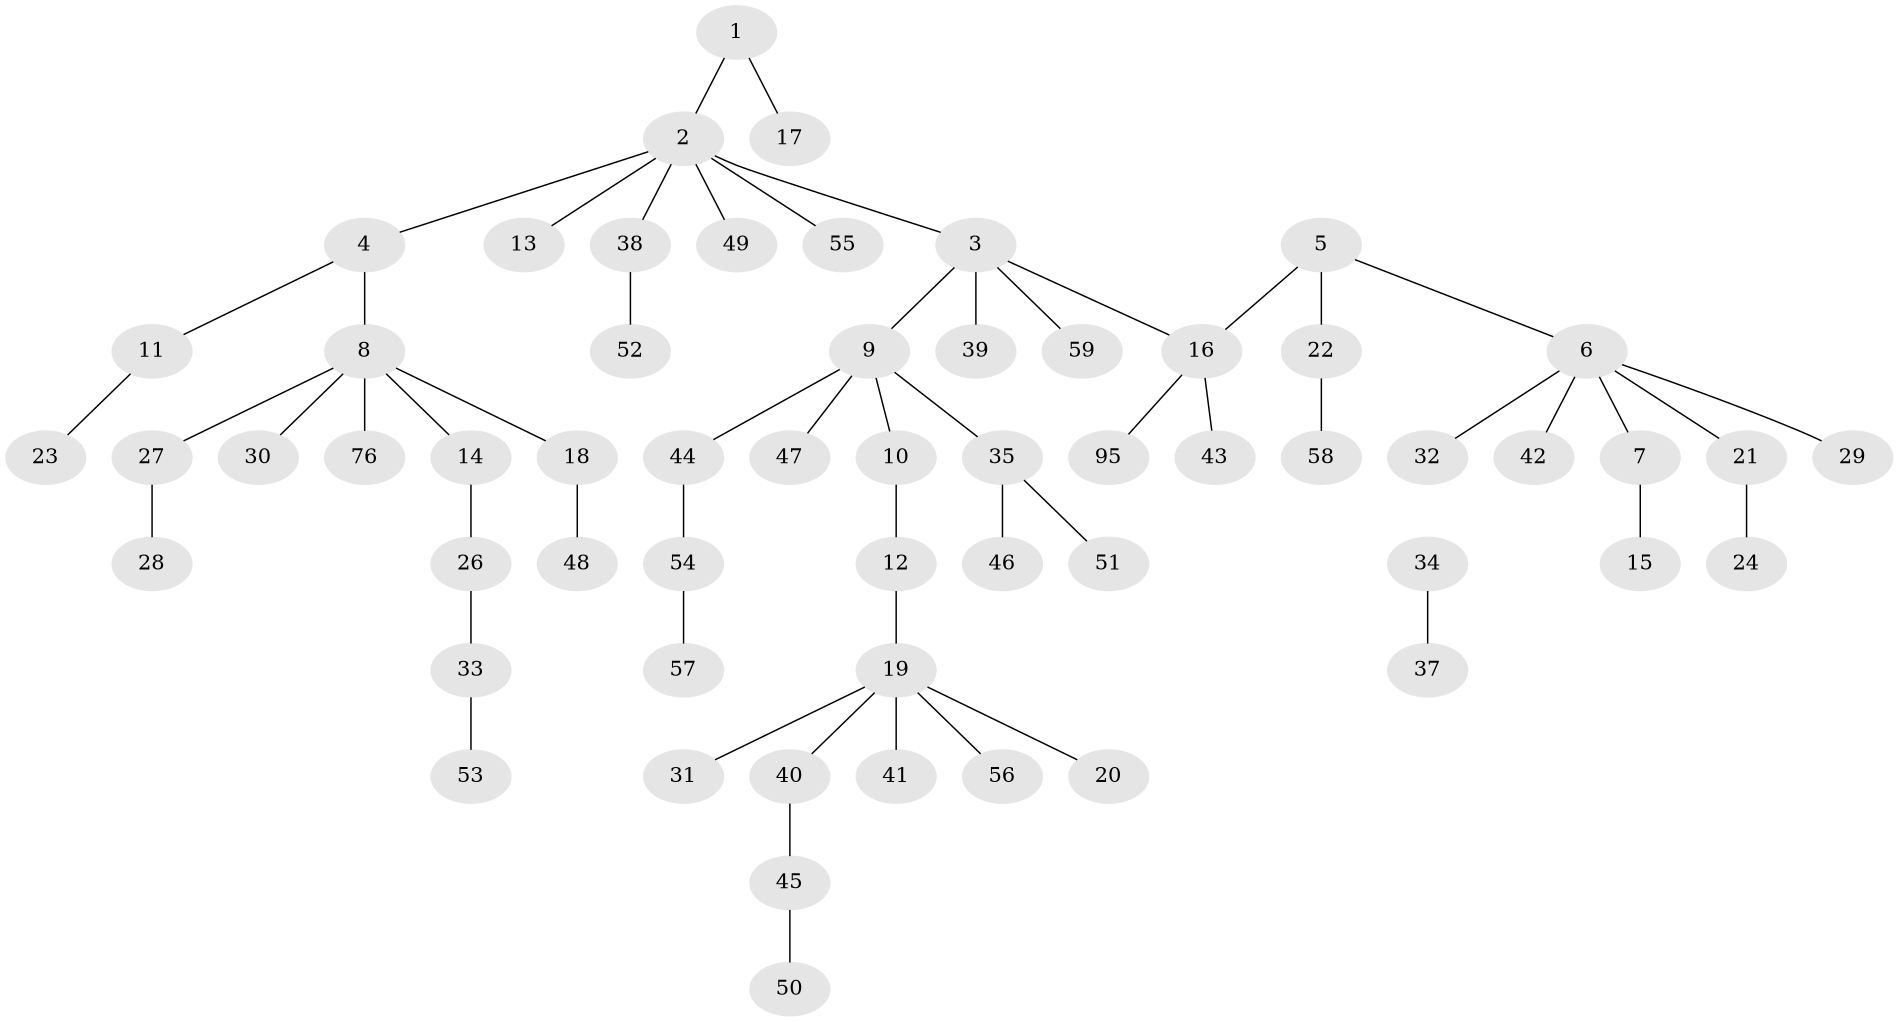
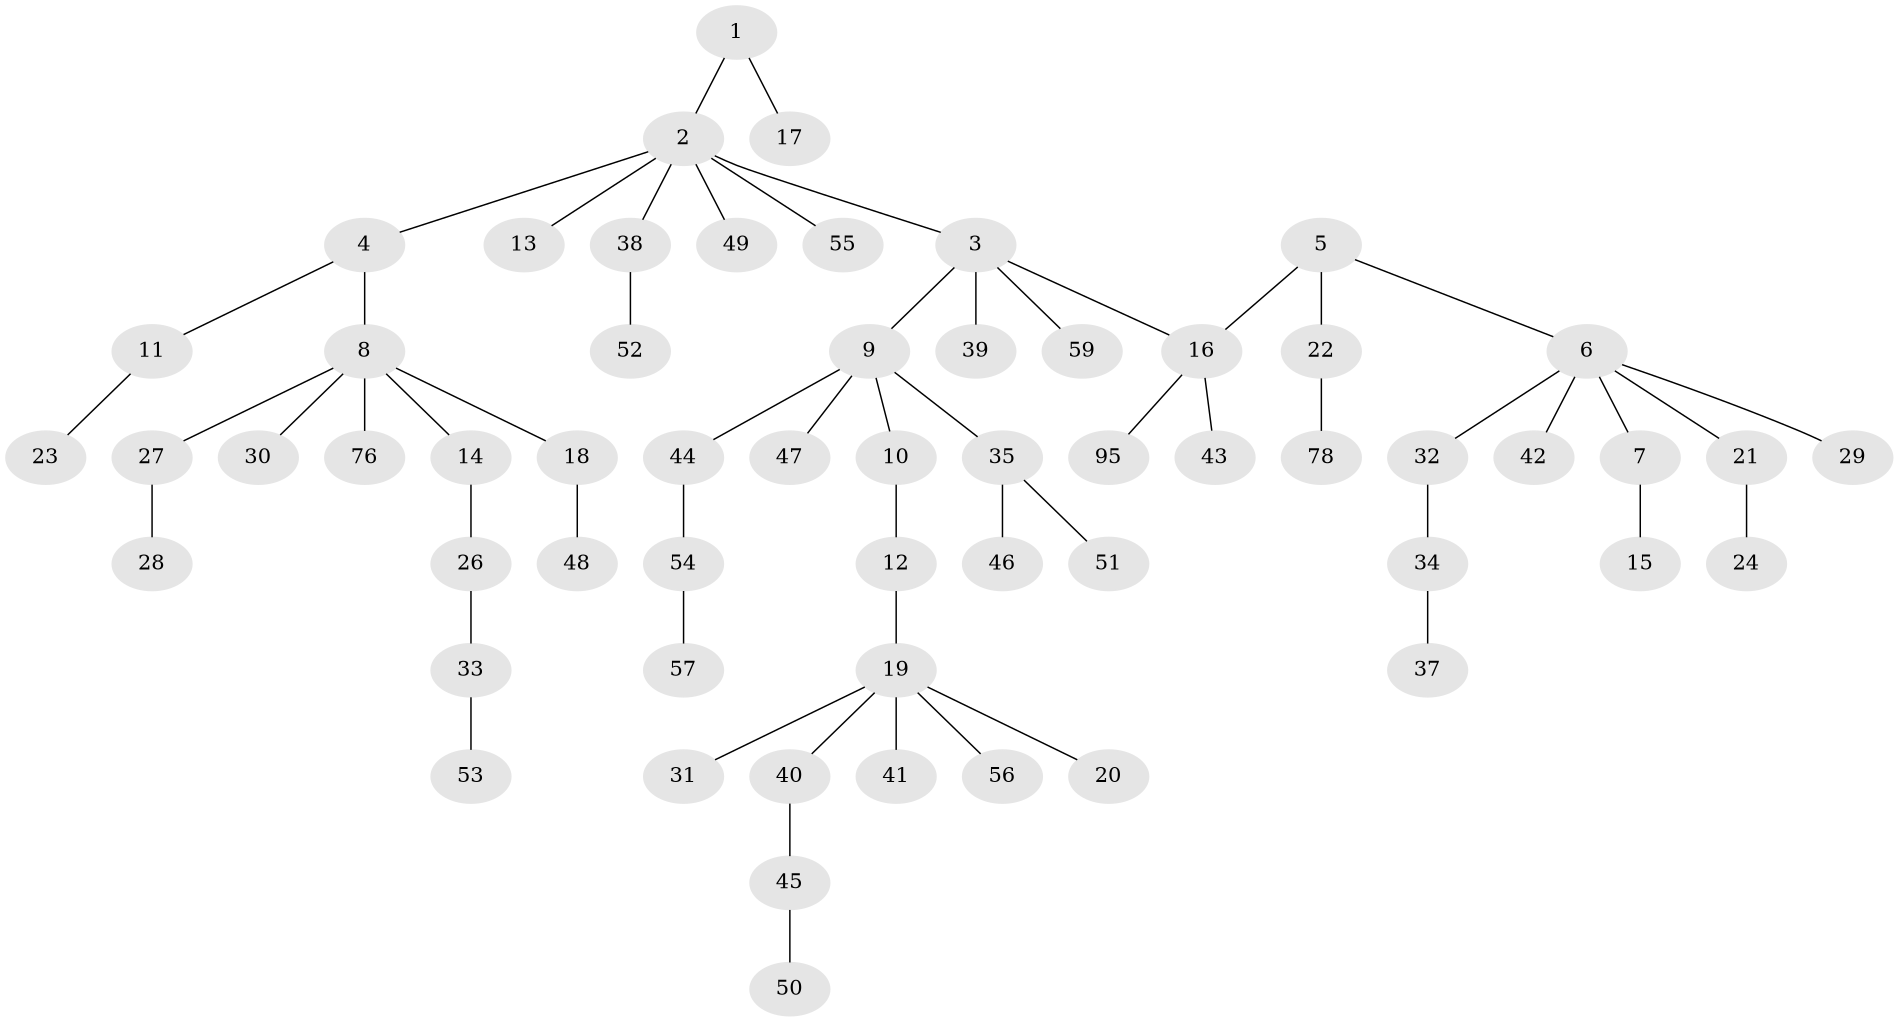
(1321, 458) -> (1321, 458)
none -> (1428, 511)
